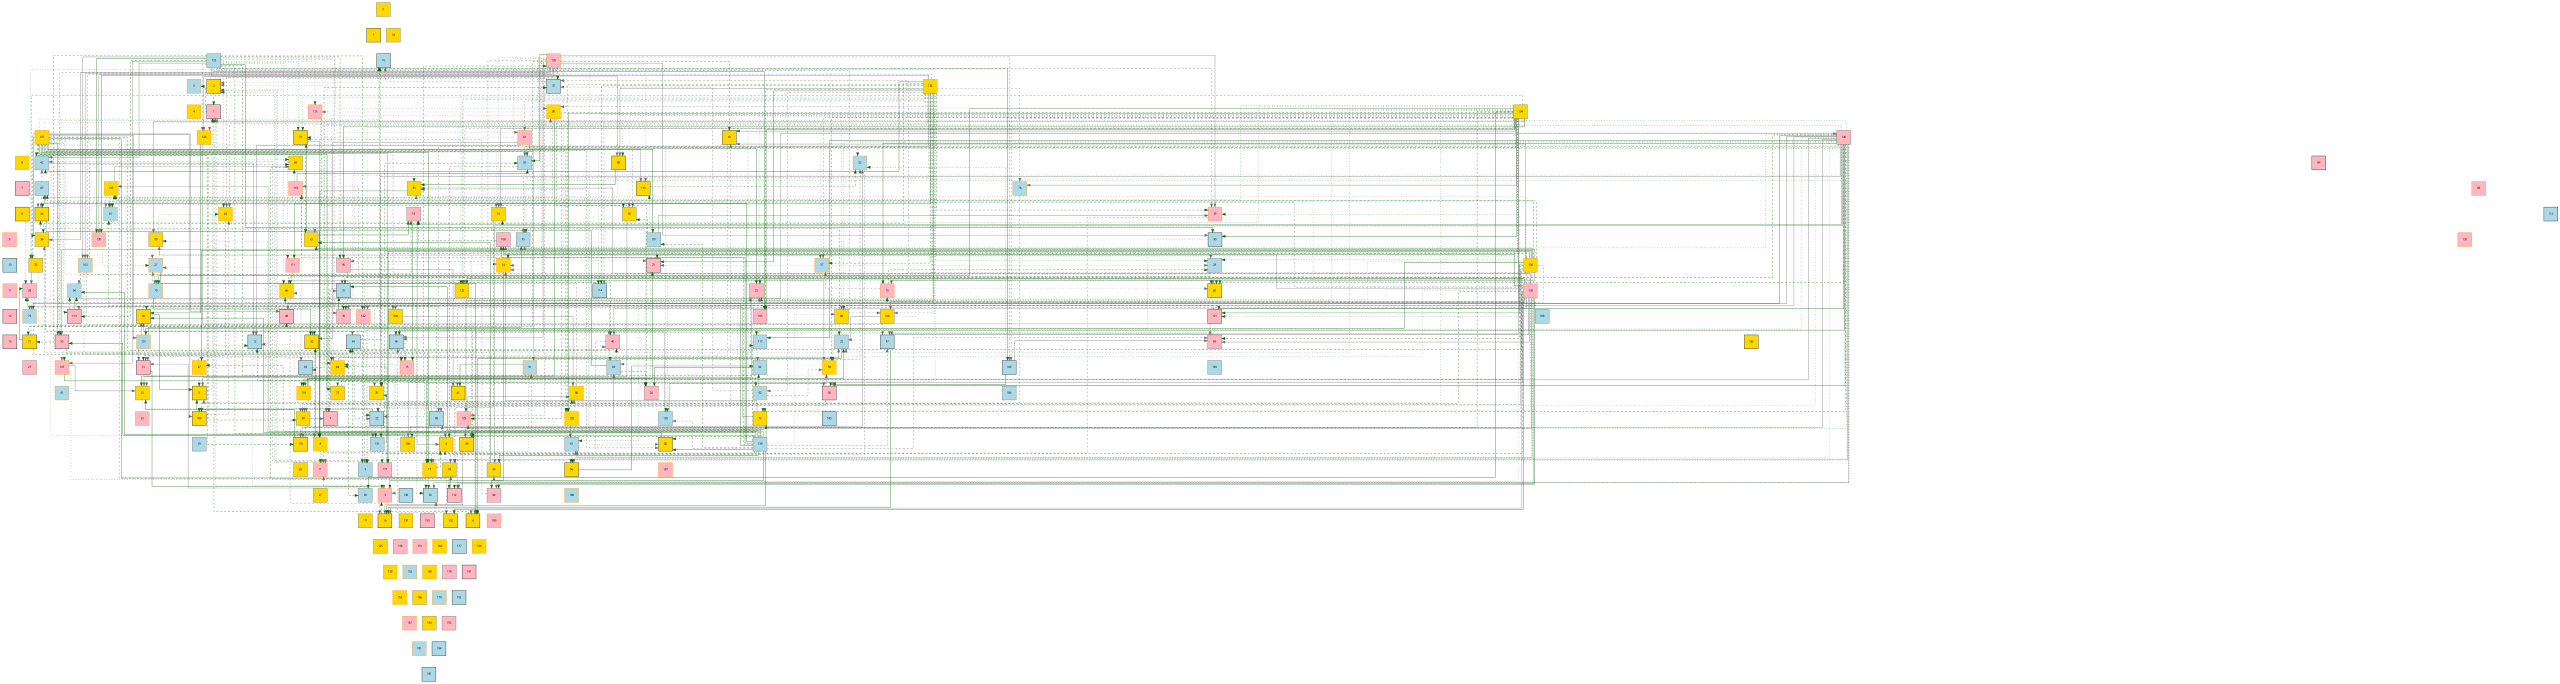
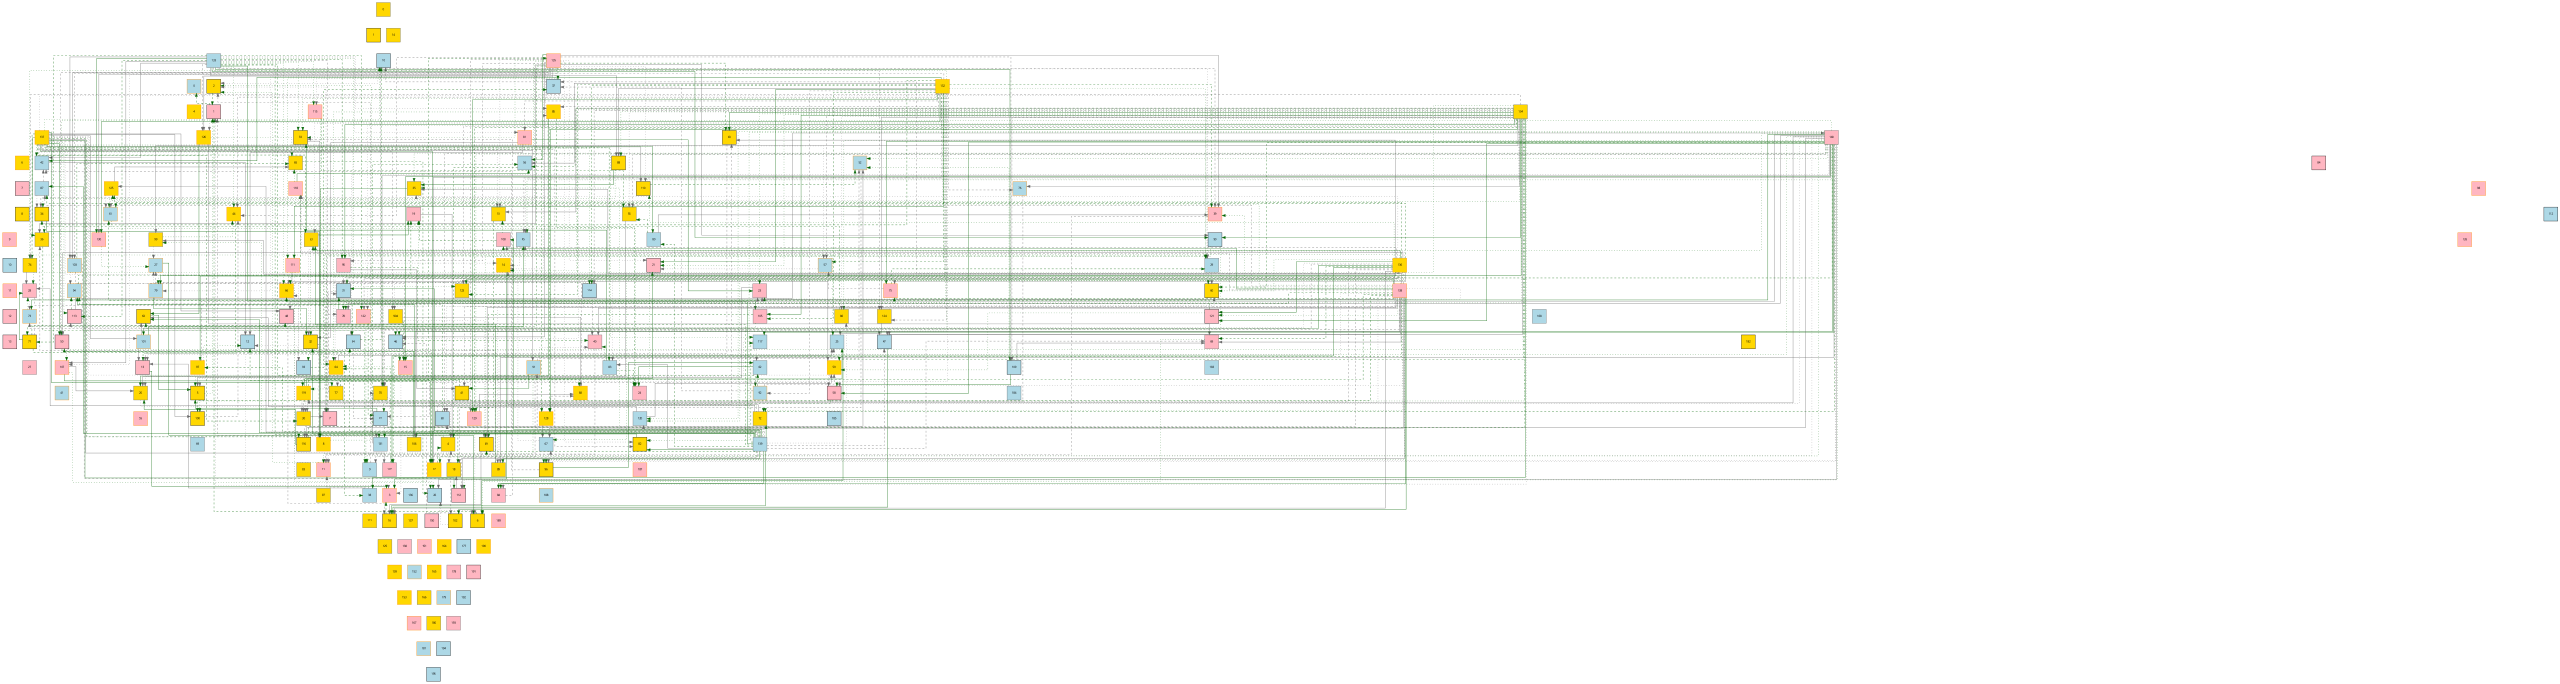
(551, 153) -> (546, 91)
